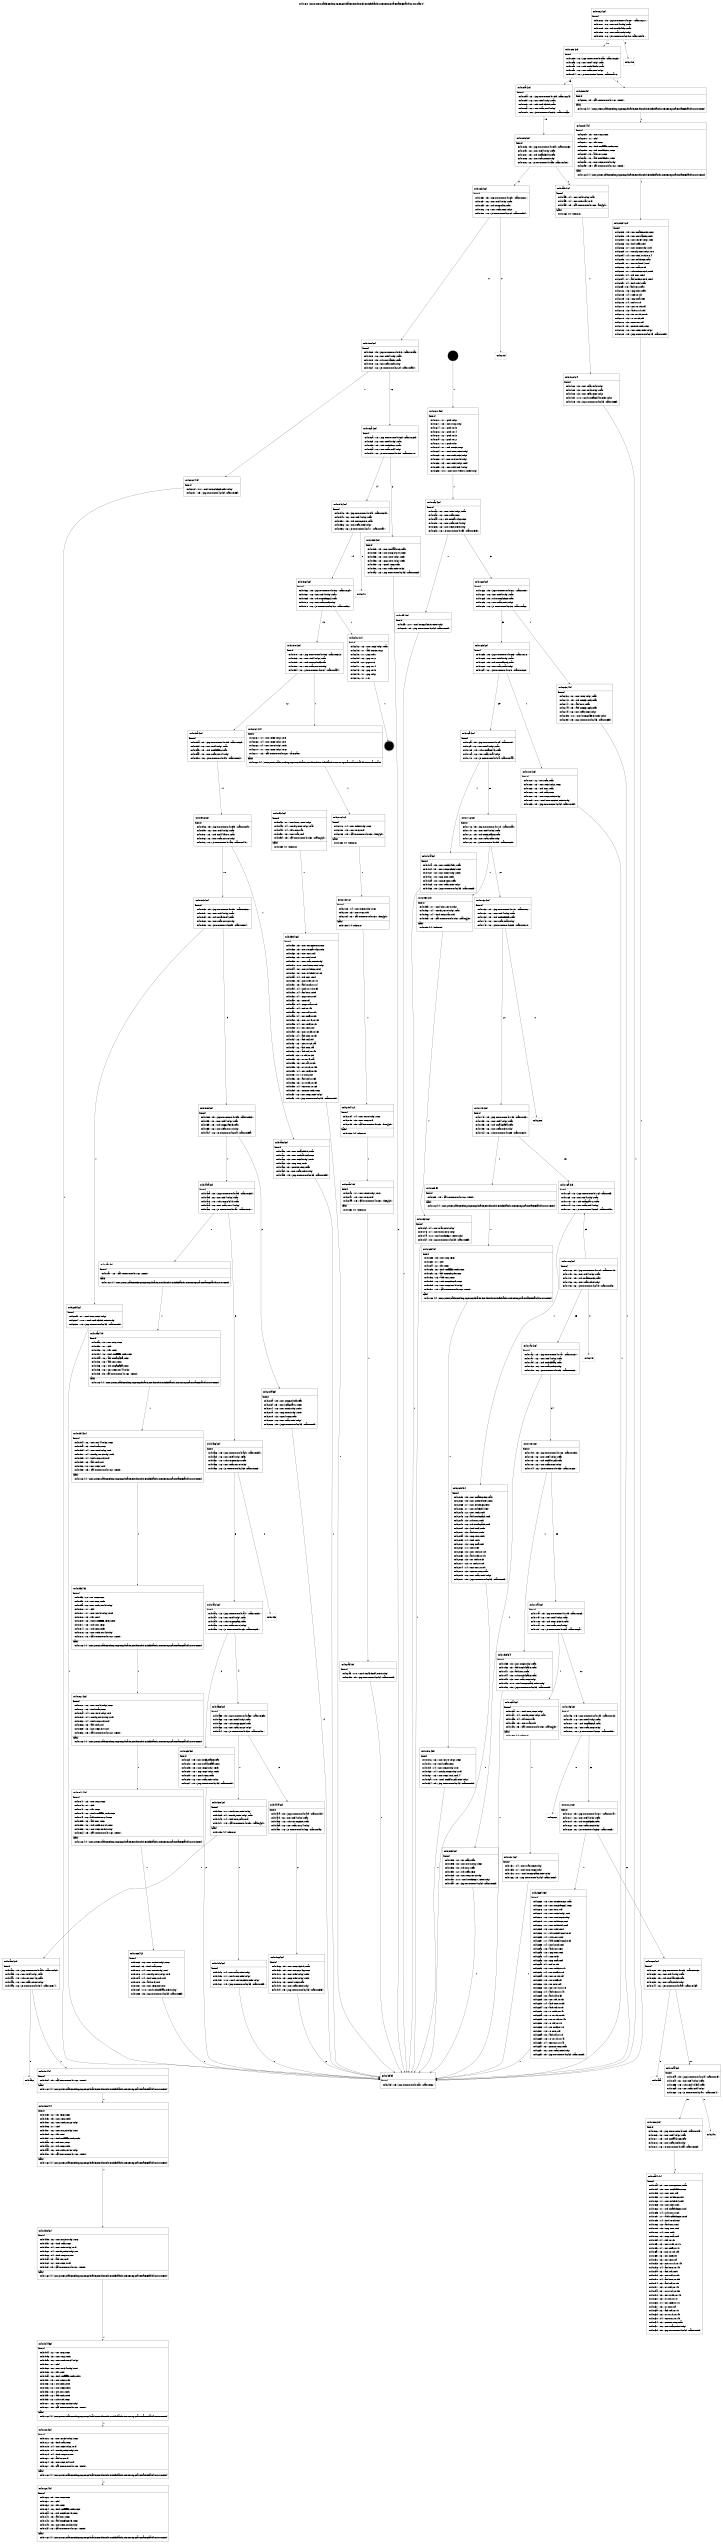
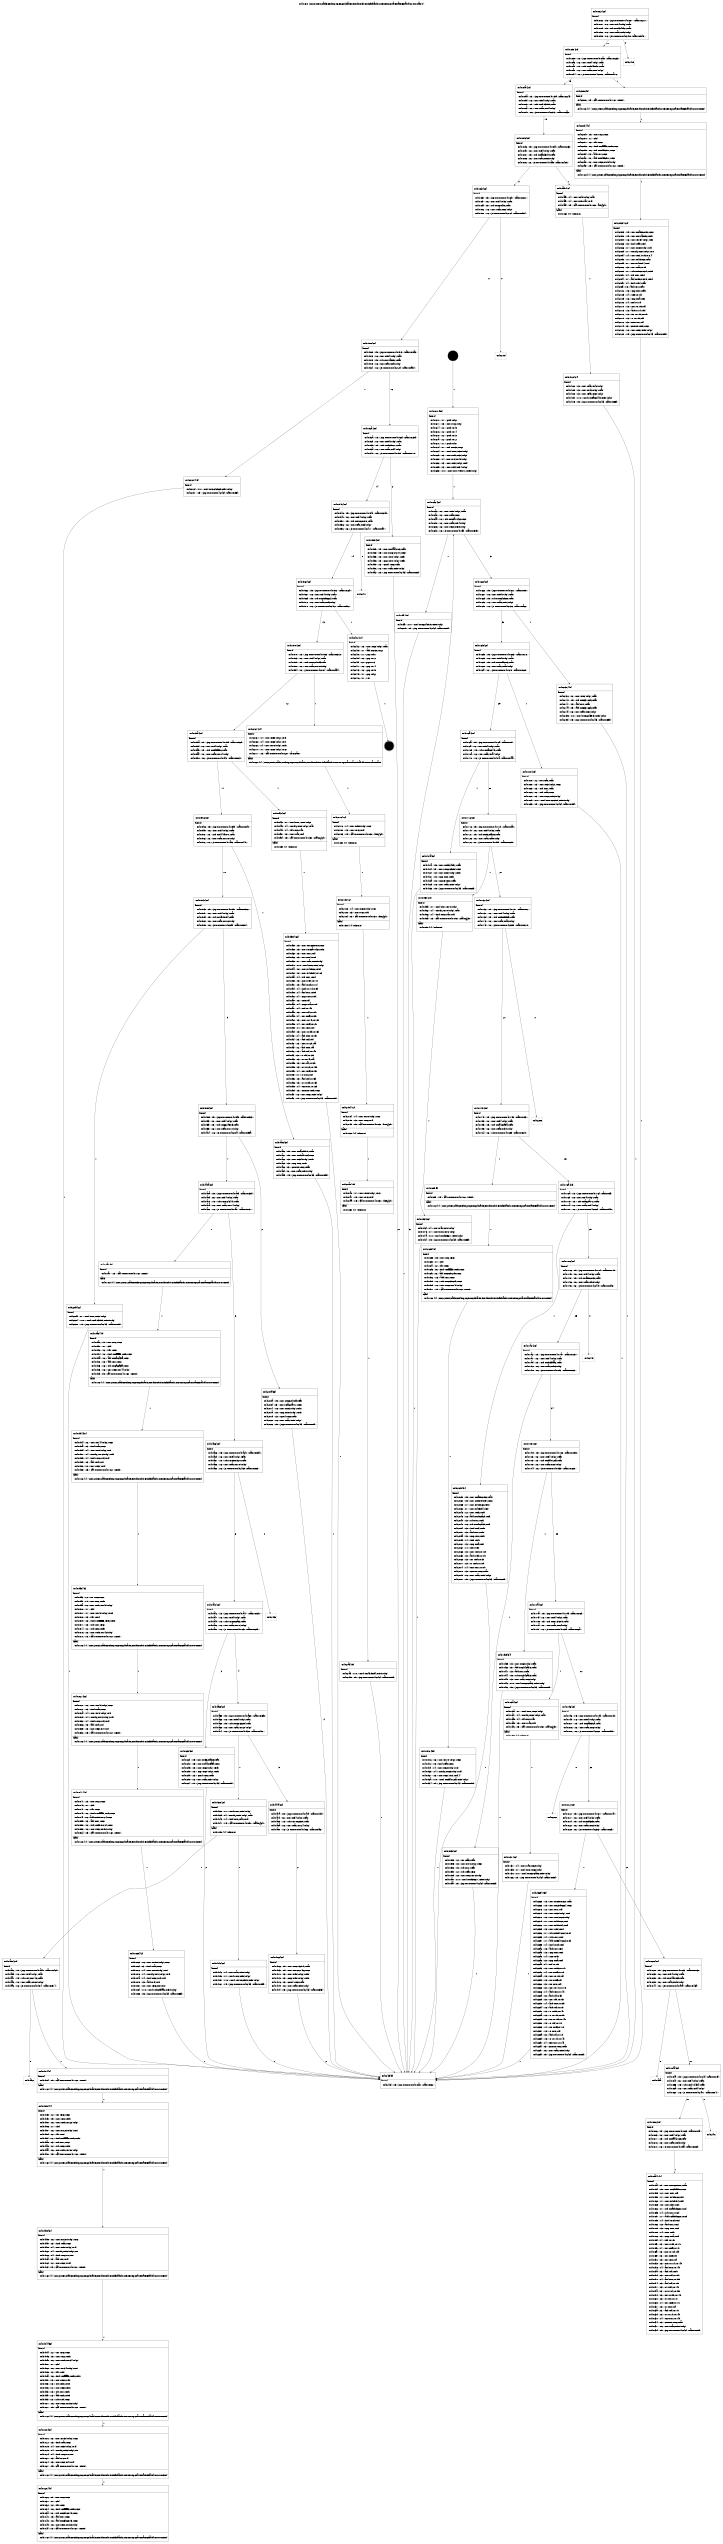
none -> (255, 786)
(398, 1230) -> (398, 1230)
(584, 1236) -> (588, 1235)
none -> (408, 1303)
